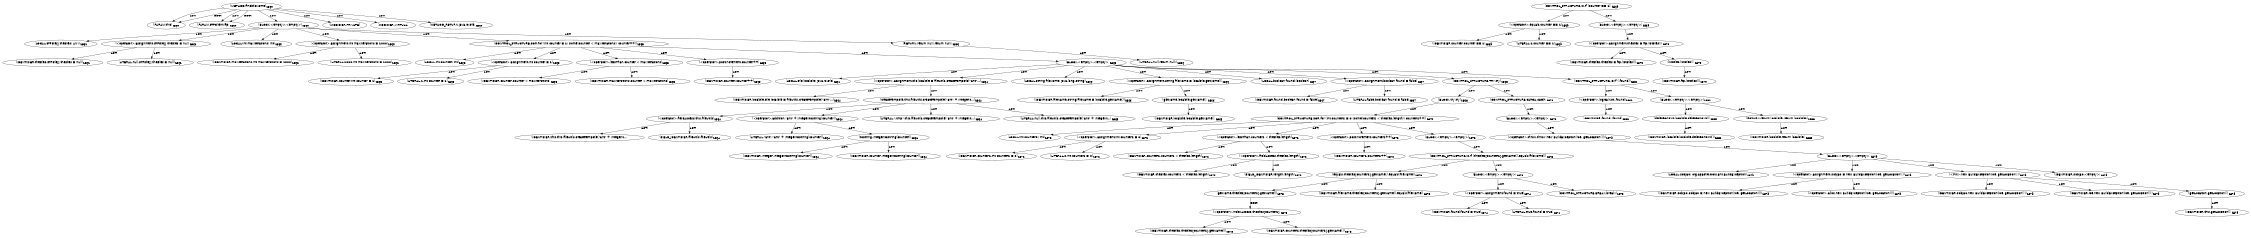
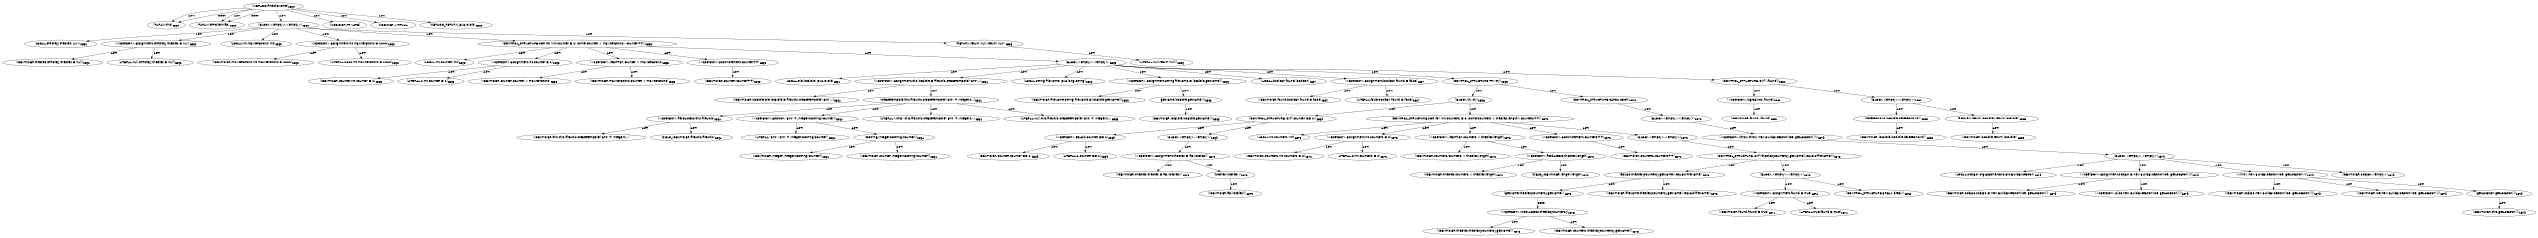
none -> (1385, 109)
